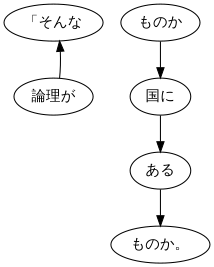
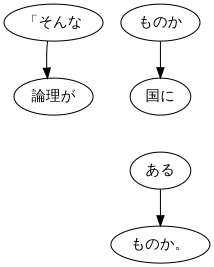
(60, 65) -> (47, 54)
(160, 129) -> none
